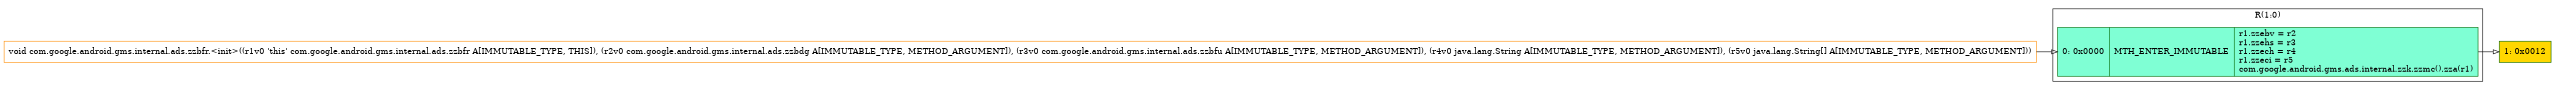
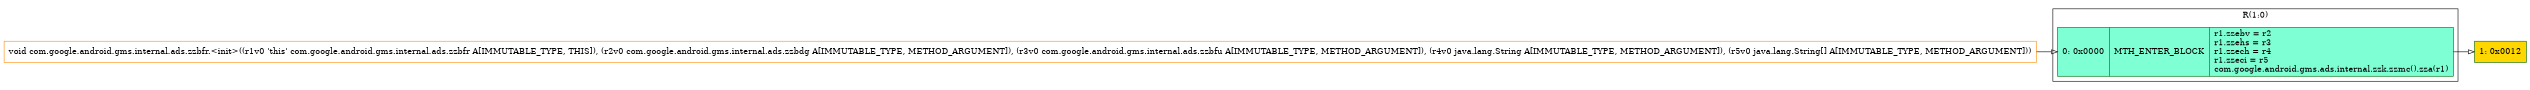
(2172, 52) -> (2159, 52)
